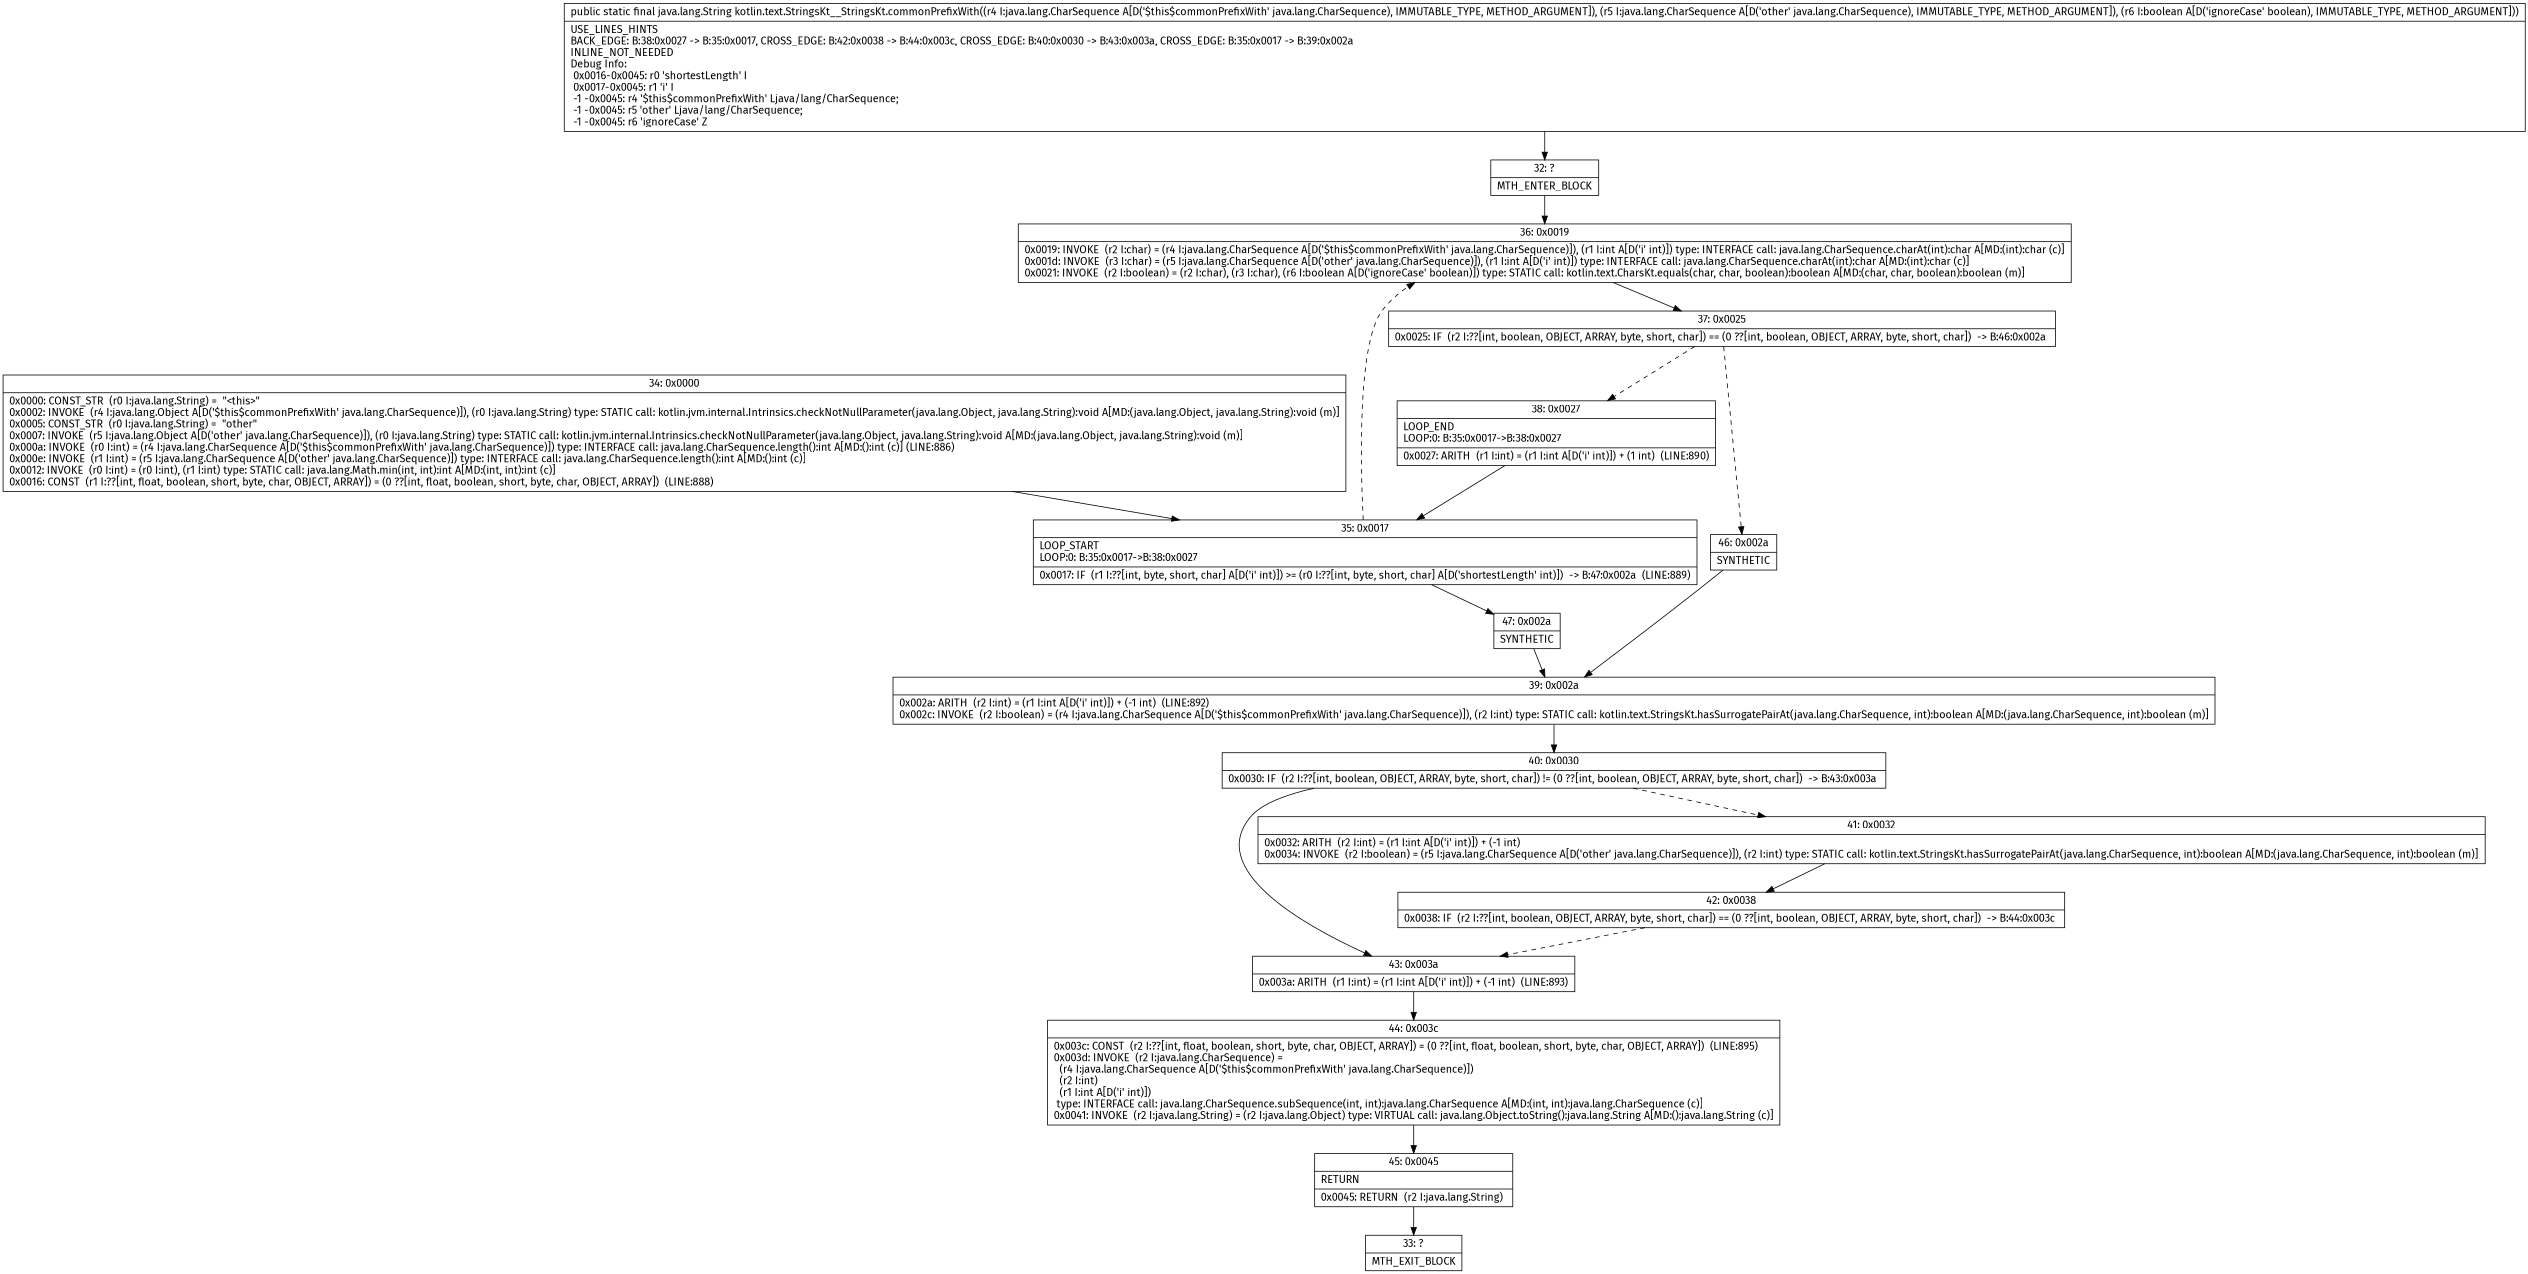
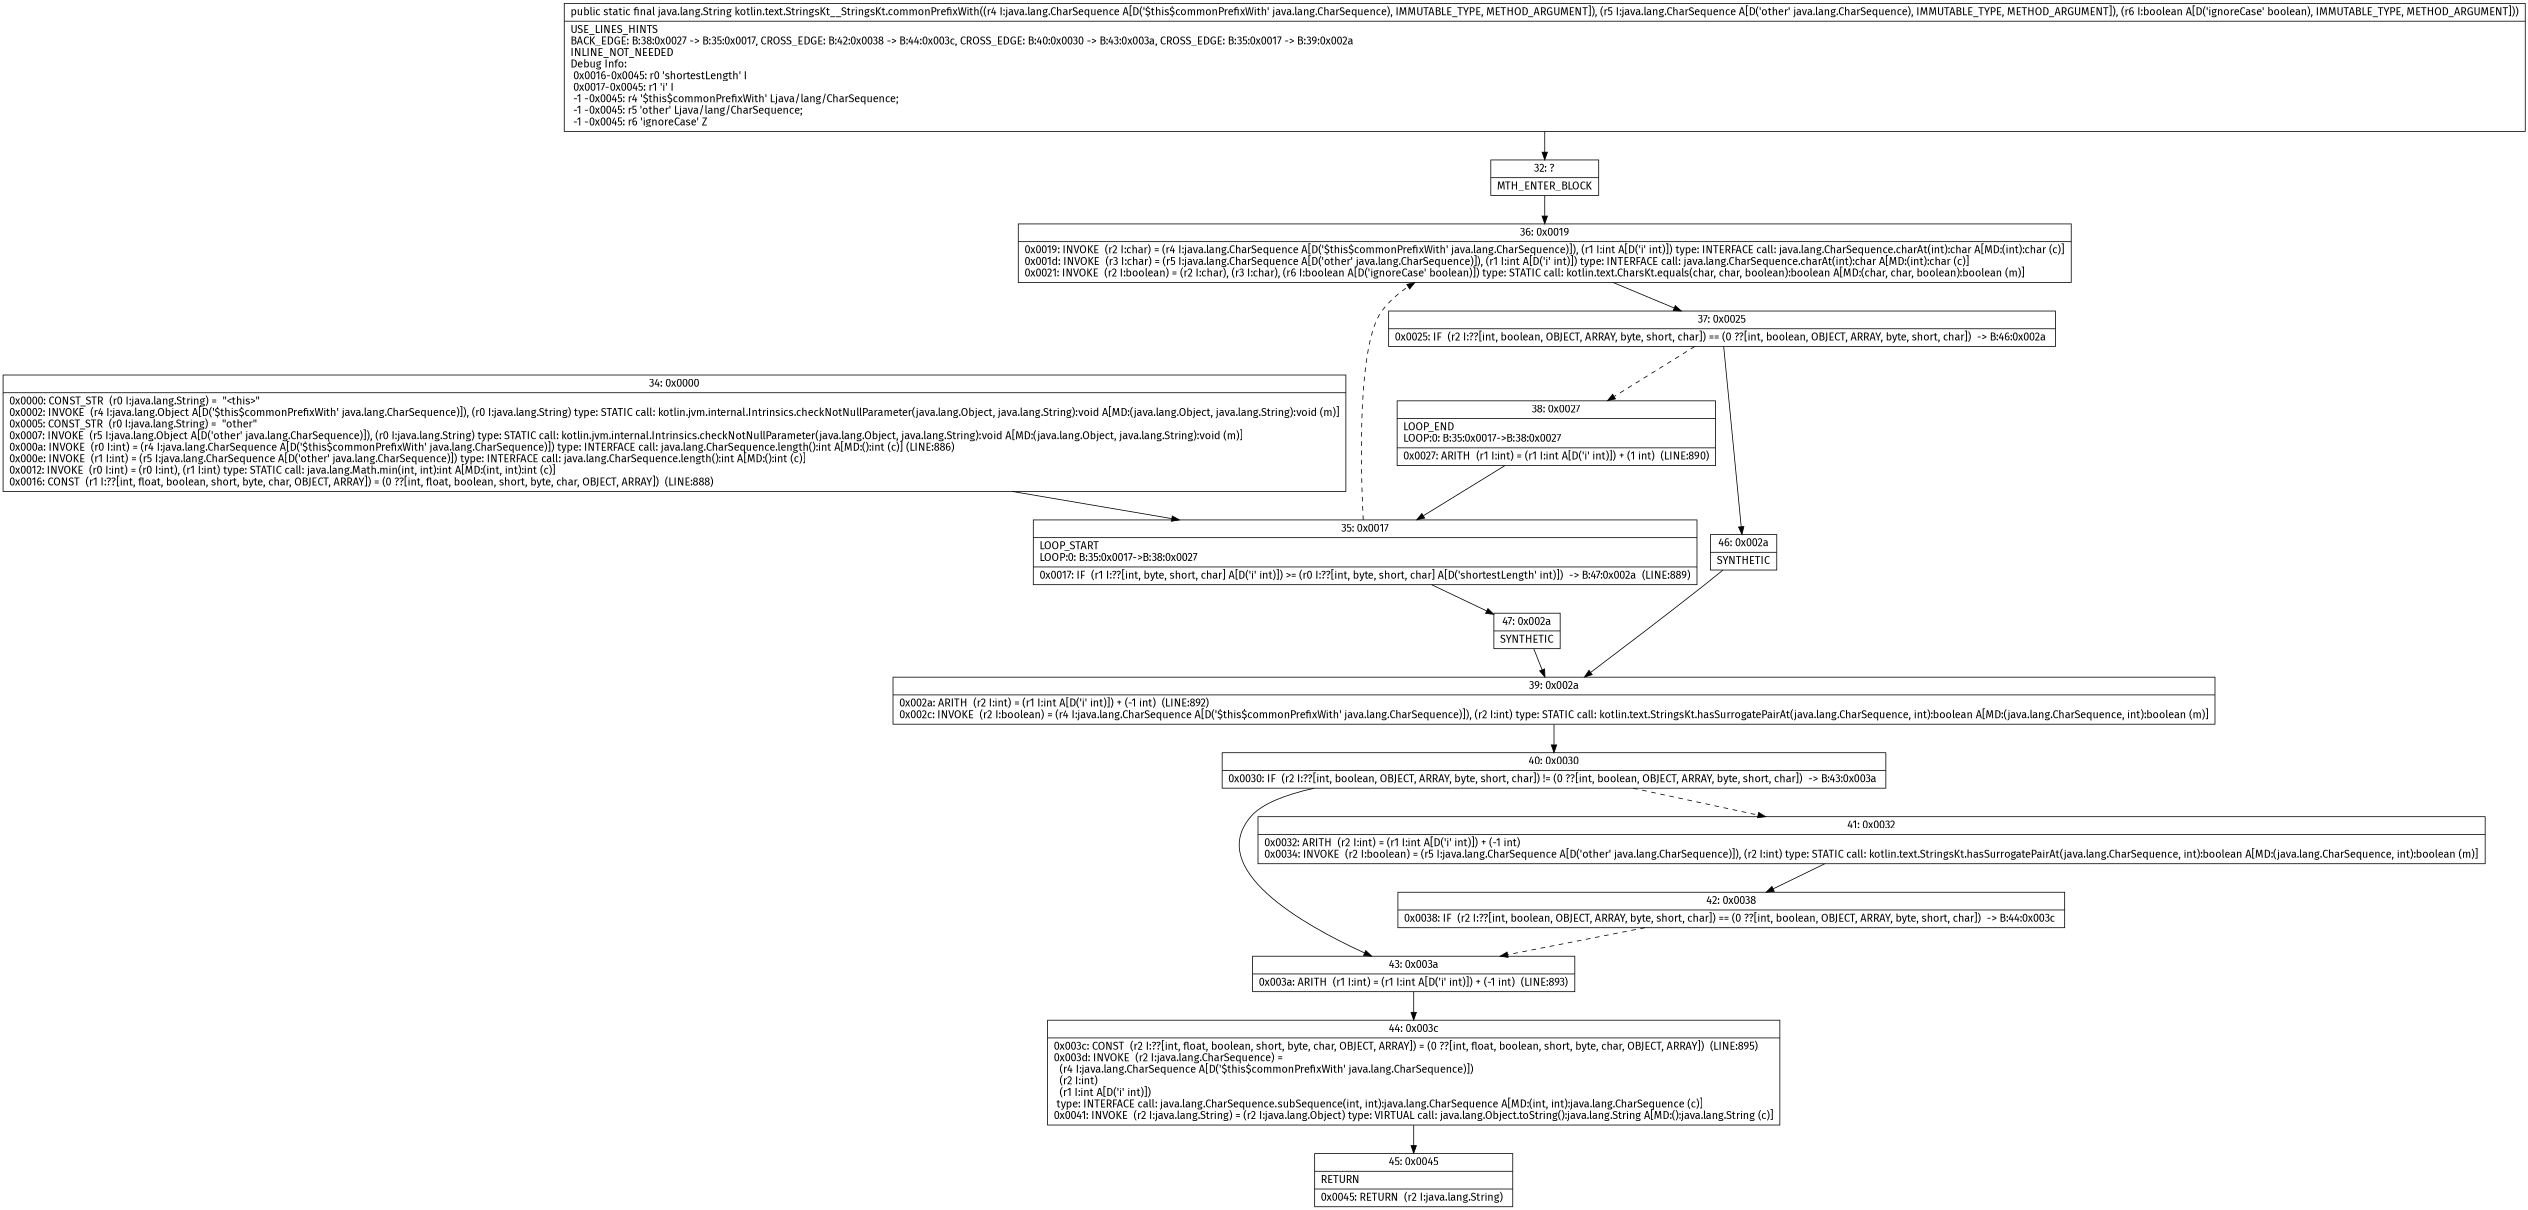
(1732, 437) -> (1732, 437)
(1414, 1253) -> none
